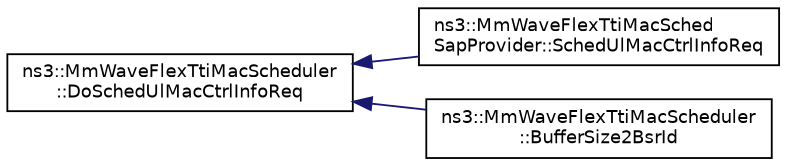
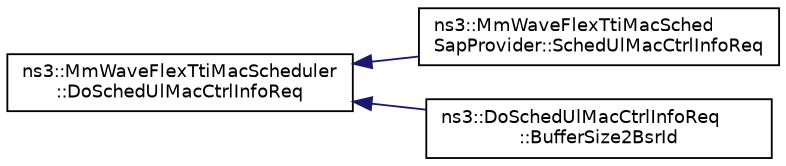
(599, 129) -> (599, 129)
